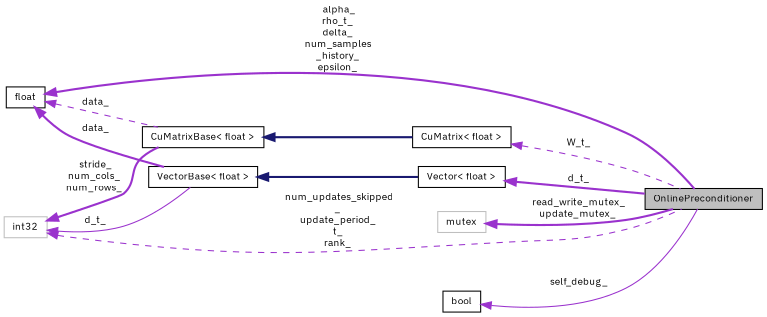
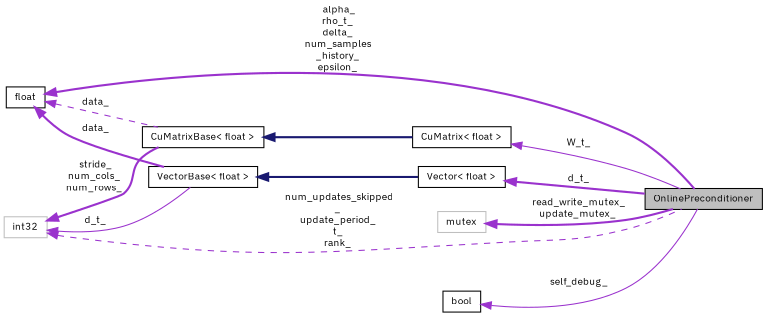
(603, 162) -> (603, 162)
